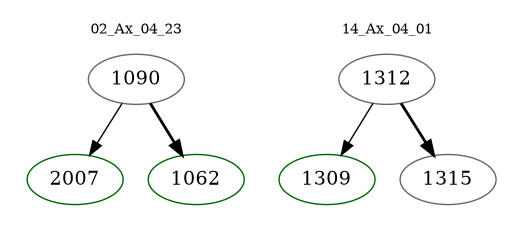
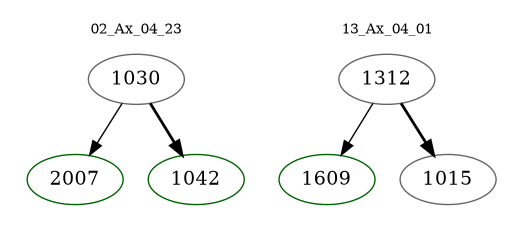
(388, 30) -> (388, 30)
(136, 79) -> (136, 79)
(196, 180) -> (196, 180)
(327, 180) -> (327, 180)
(448, 180) -> (448, 180)
